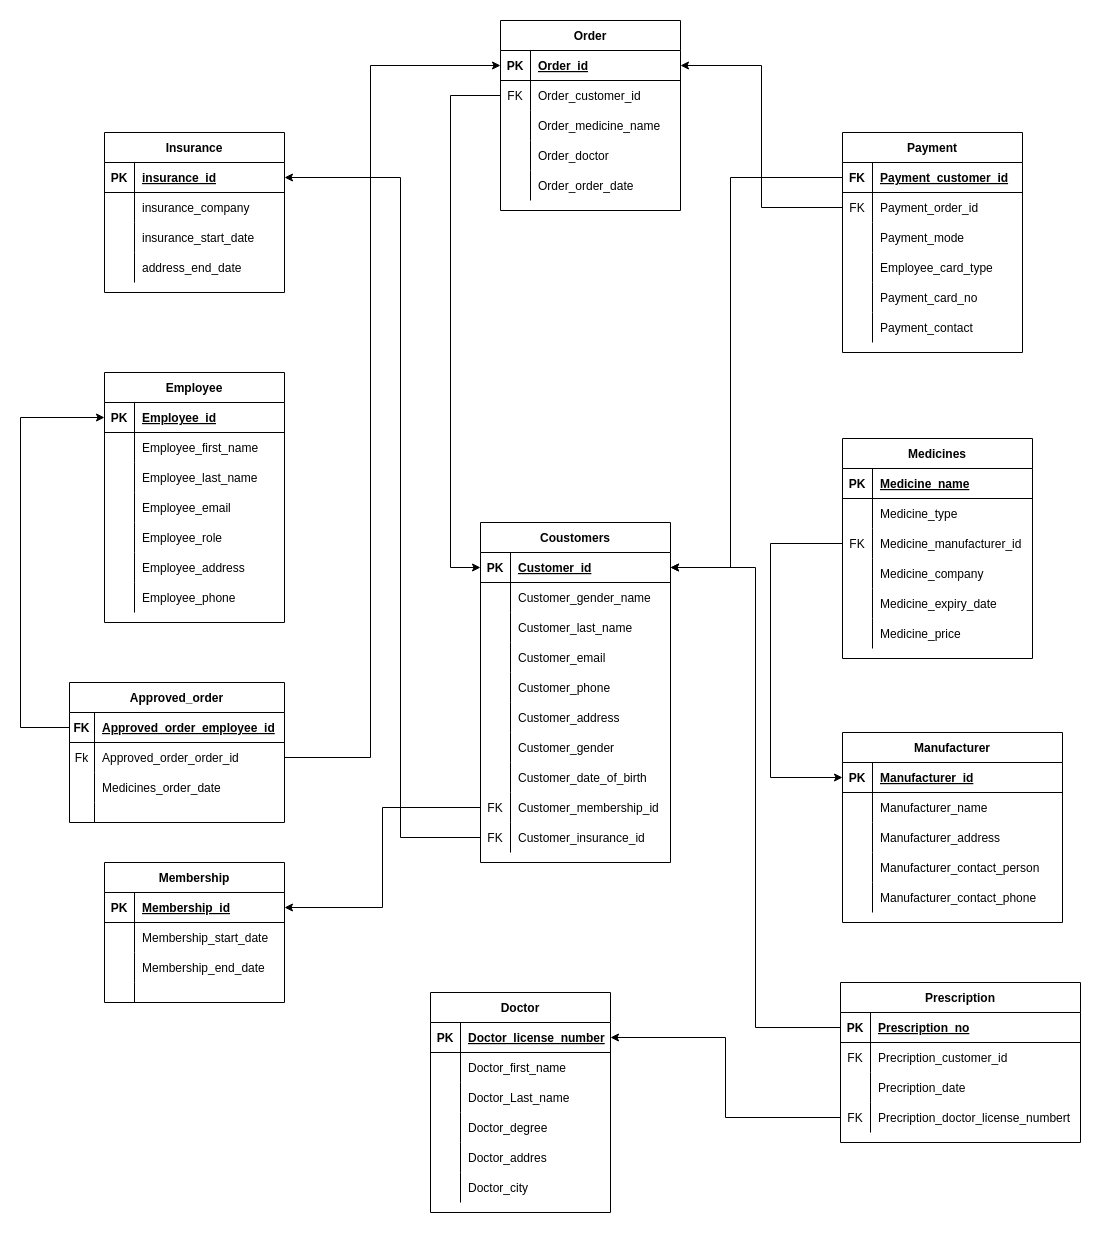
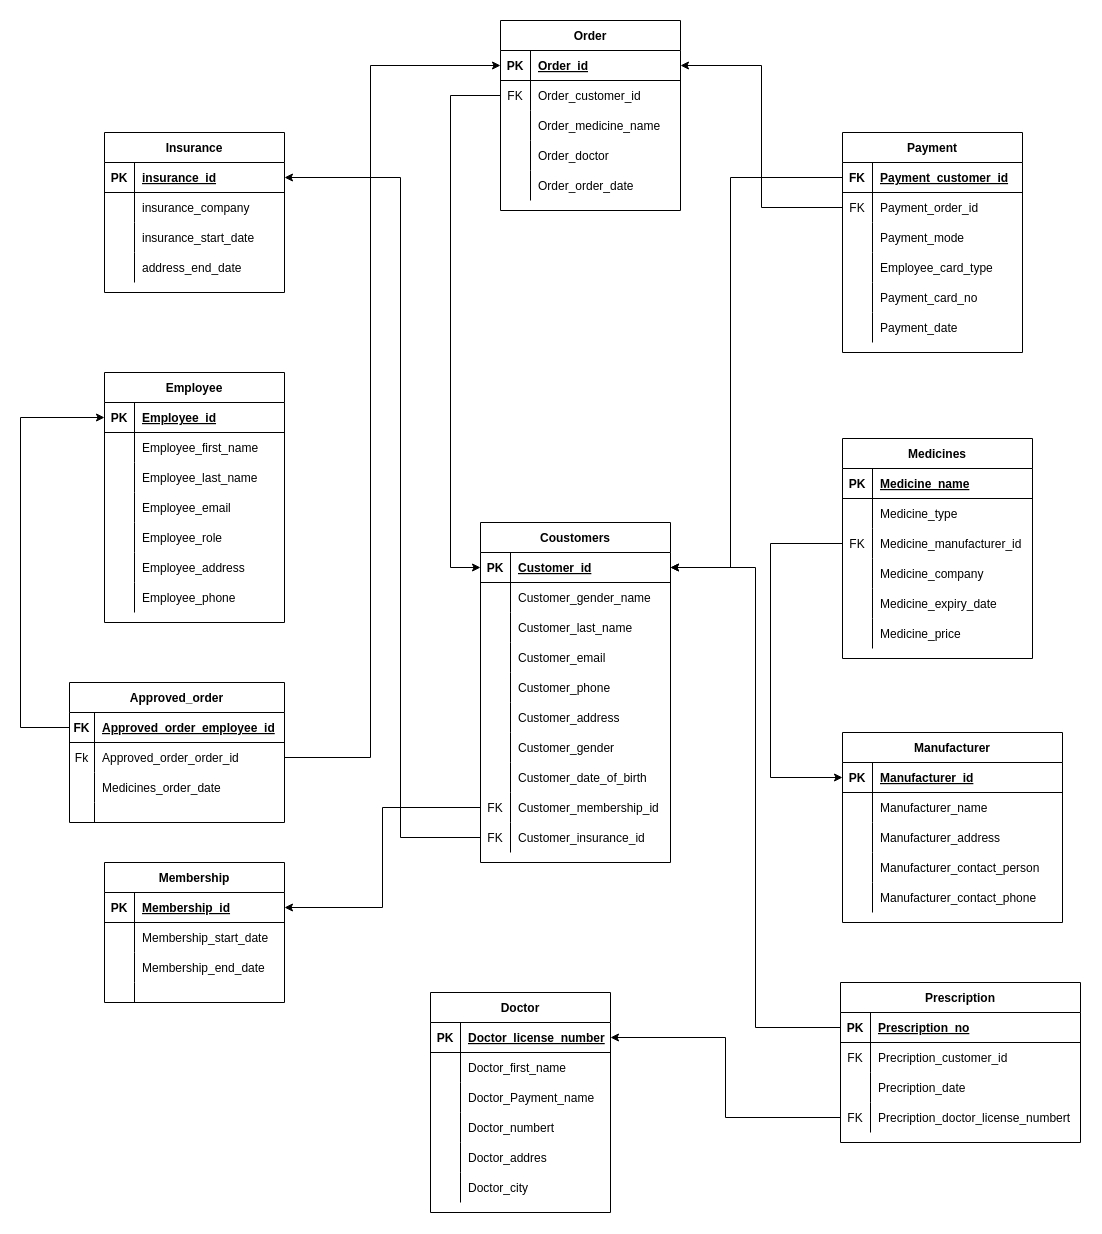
(930, 328) -> (920, 328)
(522, 1098) -> (532, 1098)
(512, 1128) -> (515, 1128)
